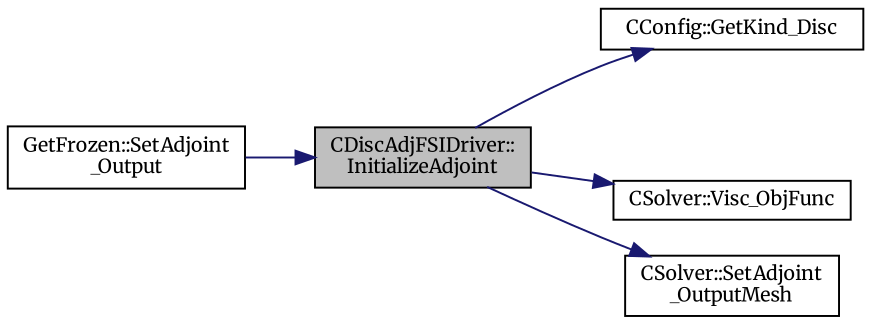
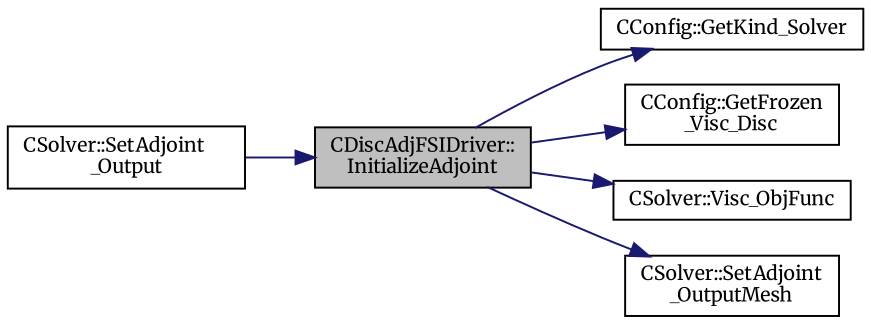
(732, 29) -> (732, 29)
none -> (732, 115)
(126, 158) -> (126, 158)
